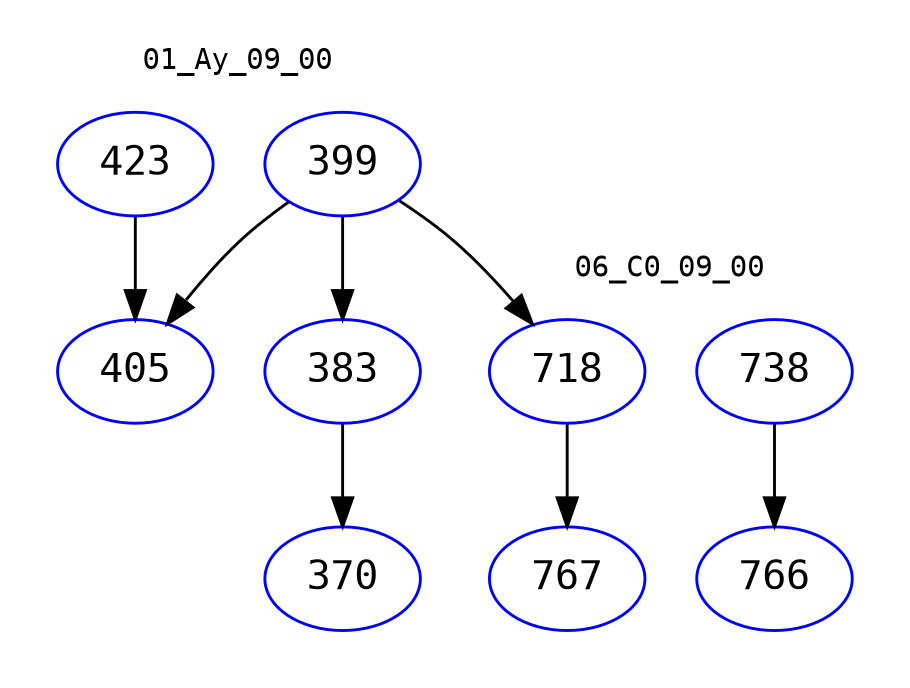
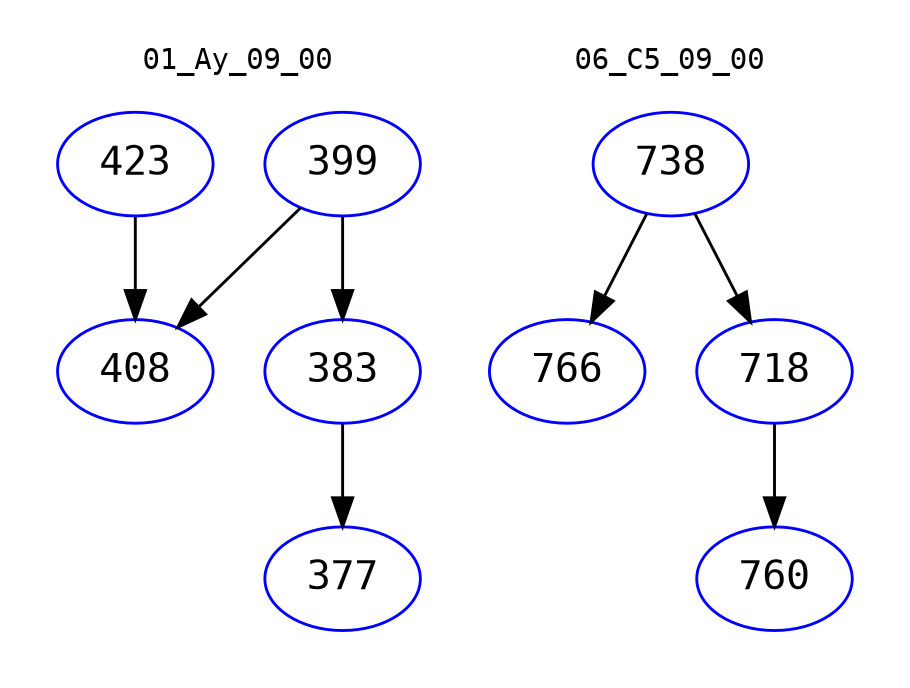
(671, 269) -> (671, 62)
(485, 270) -> (716, 255)
(135, 371) -> (135, 371)
(343, 579) -> (343, 579)
(567, 579) -> (774, 579)
